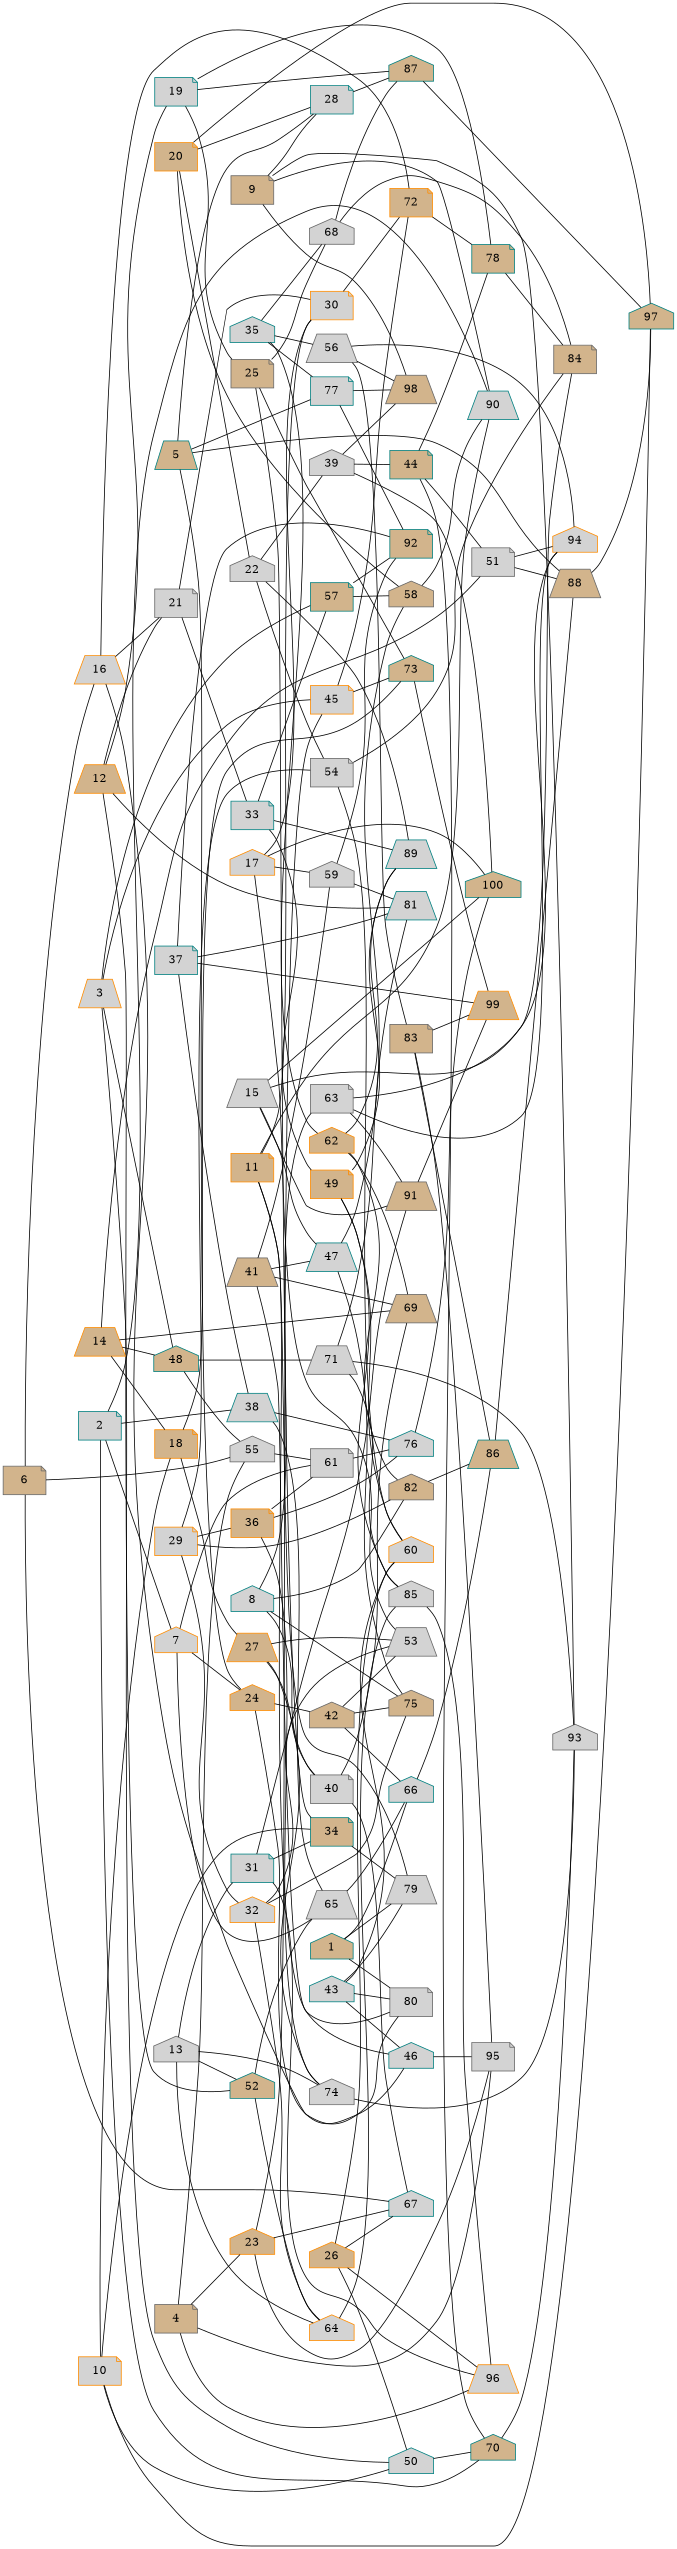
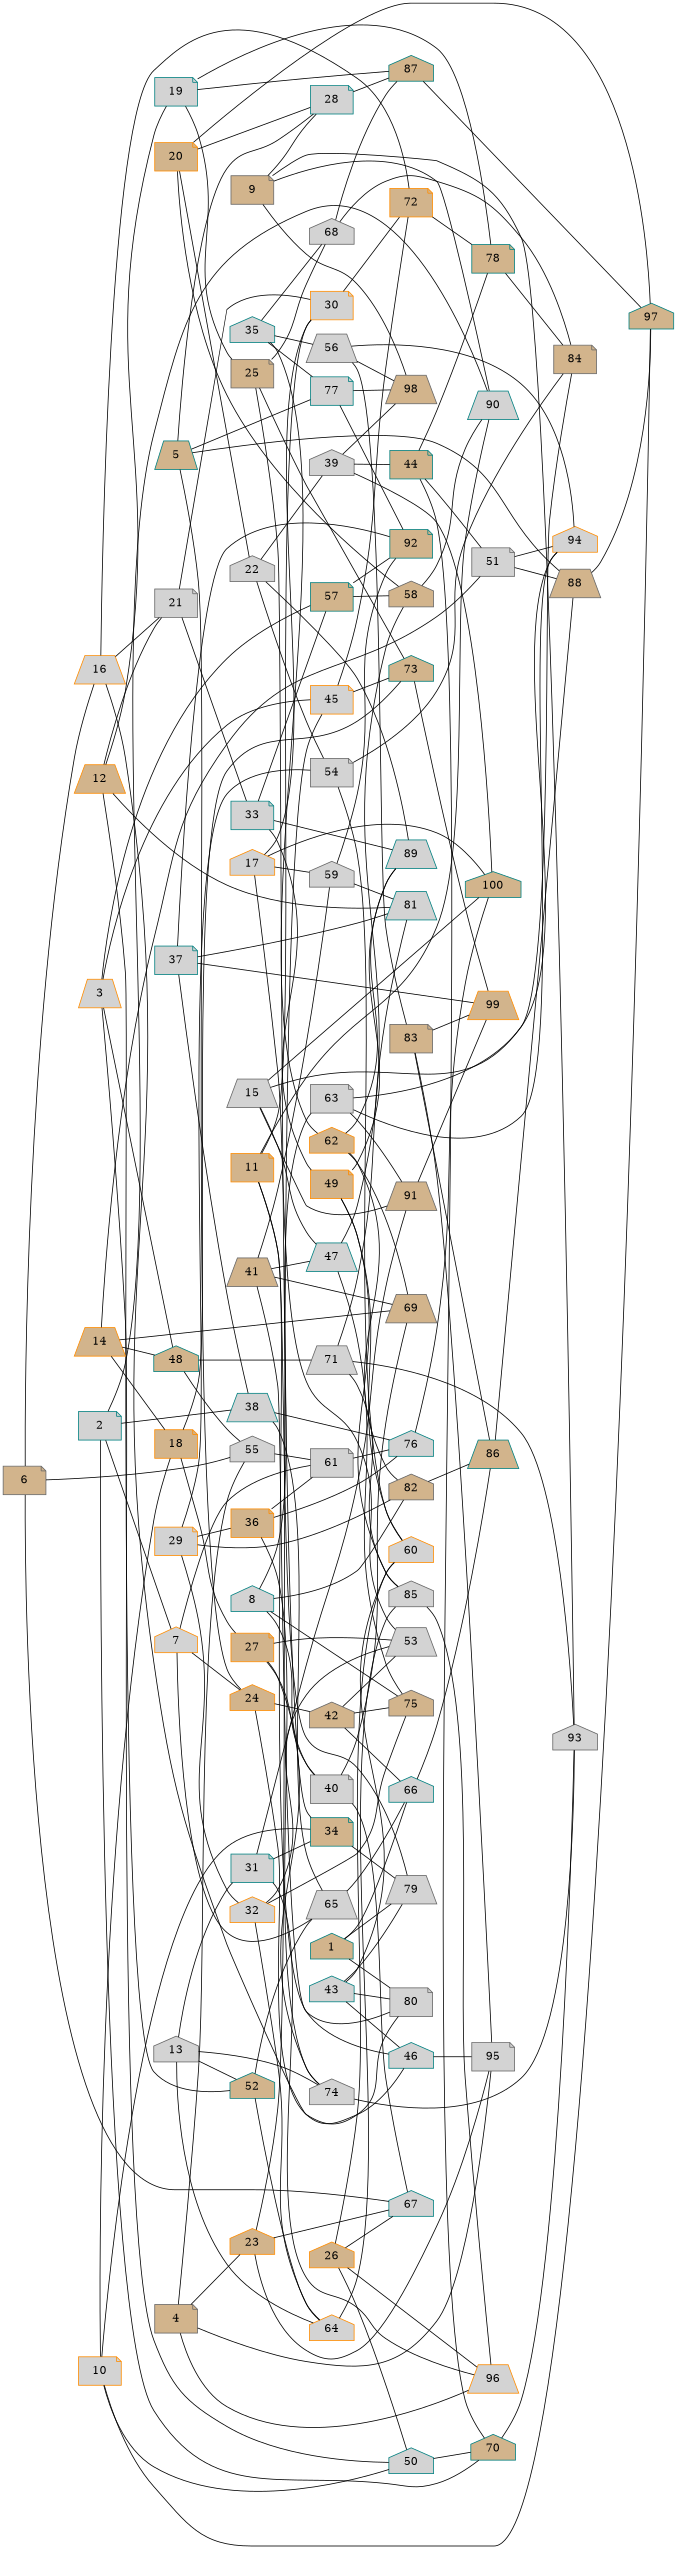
(252, 1647) -> (252, 1647)
